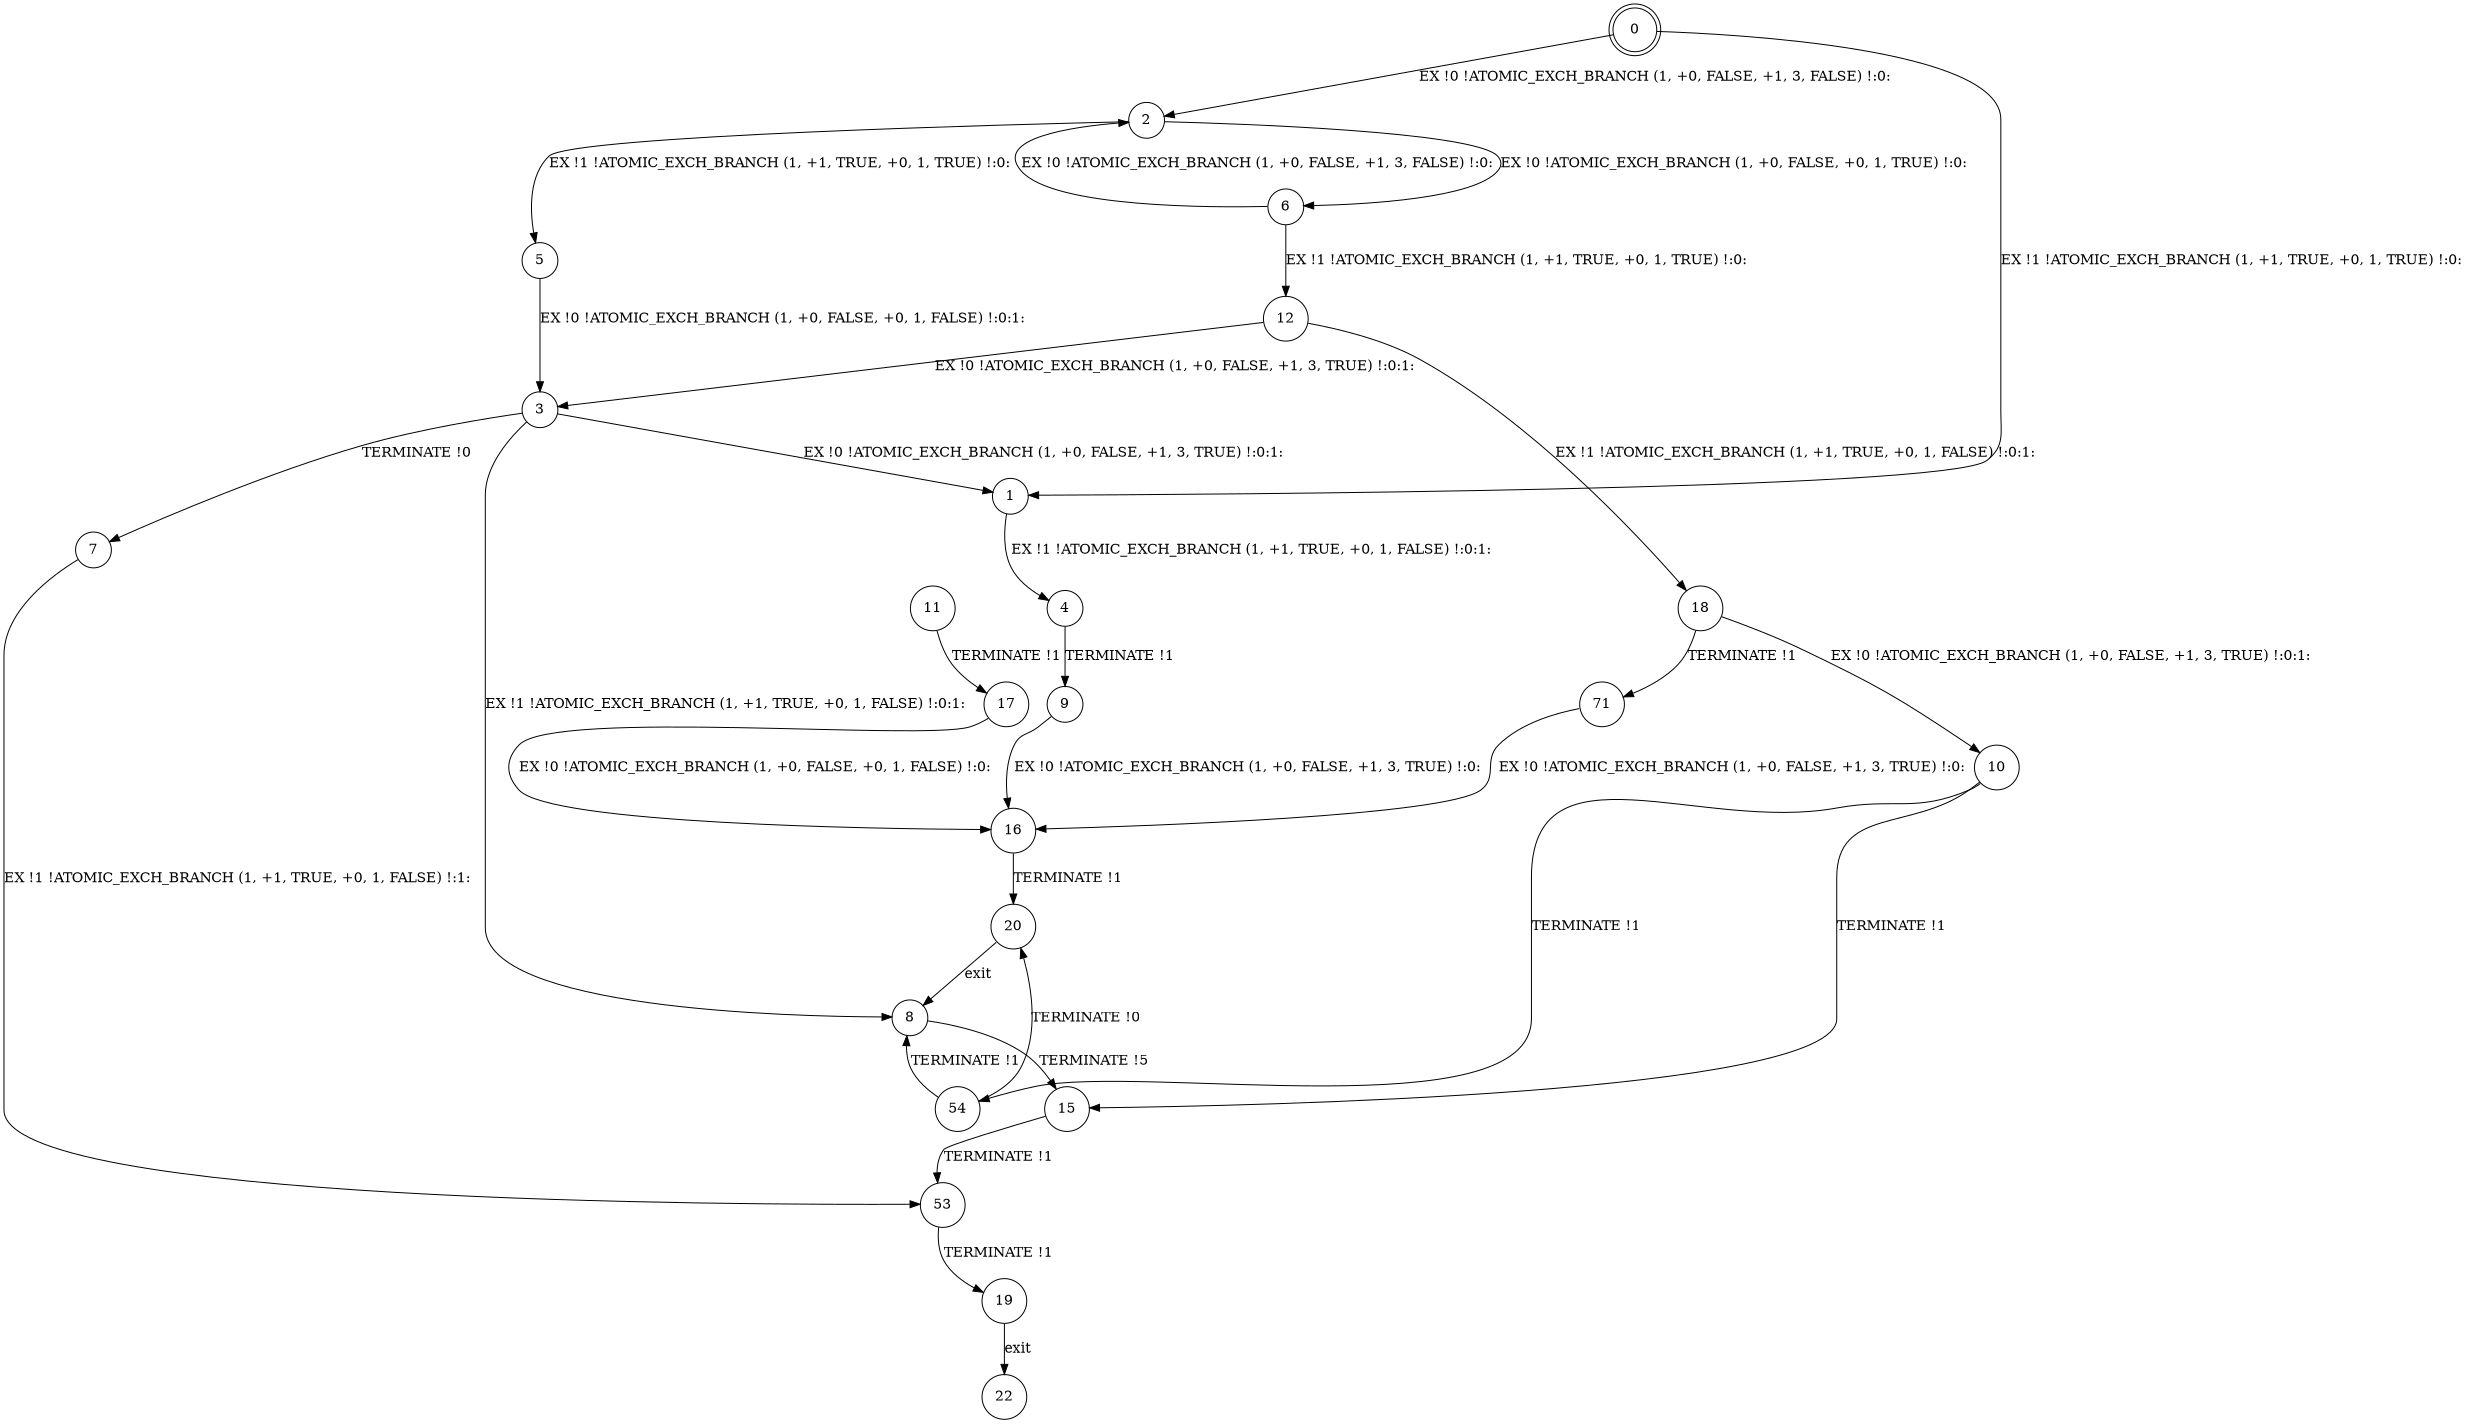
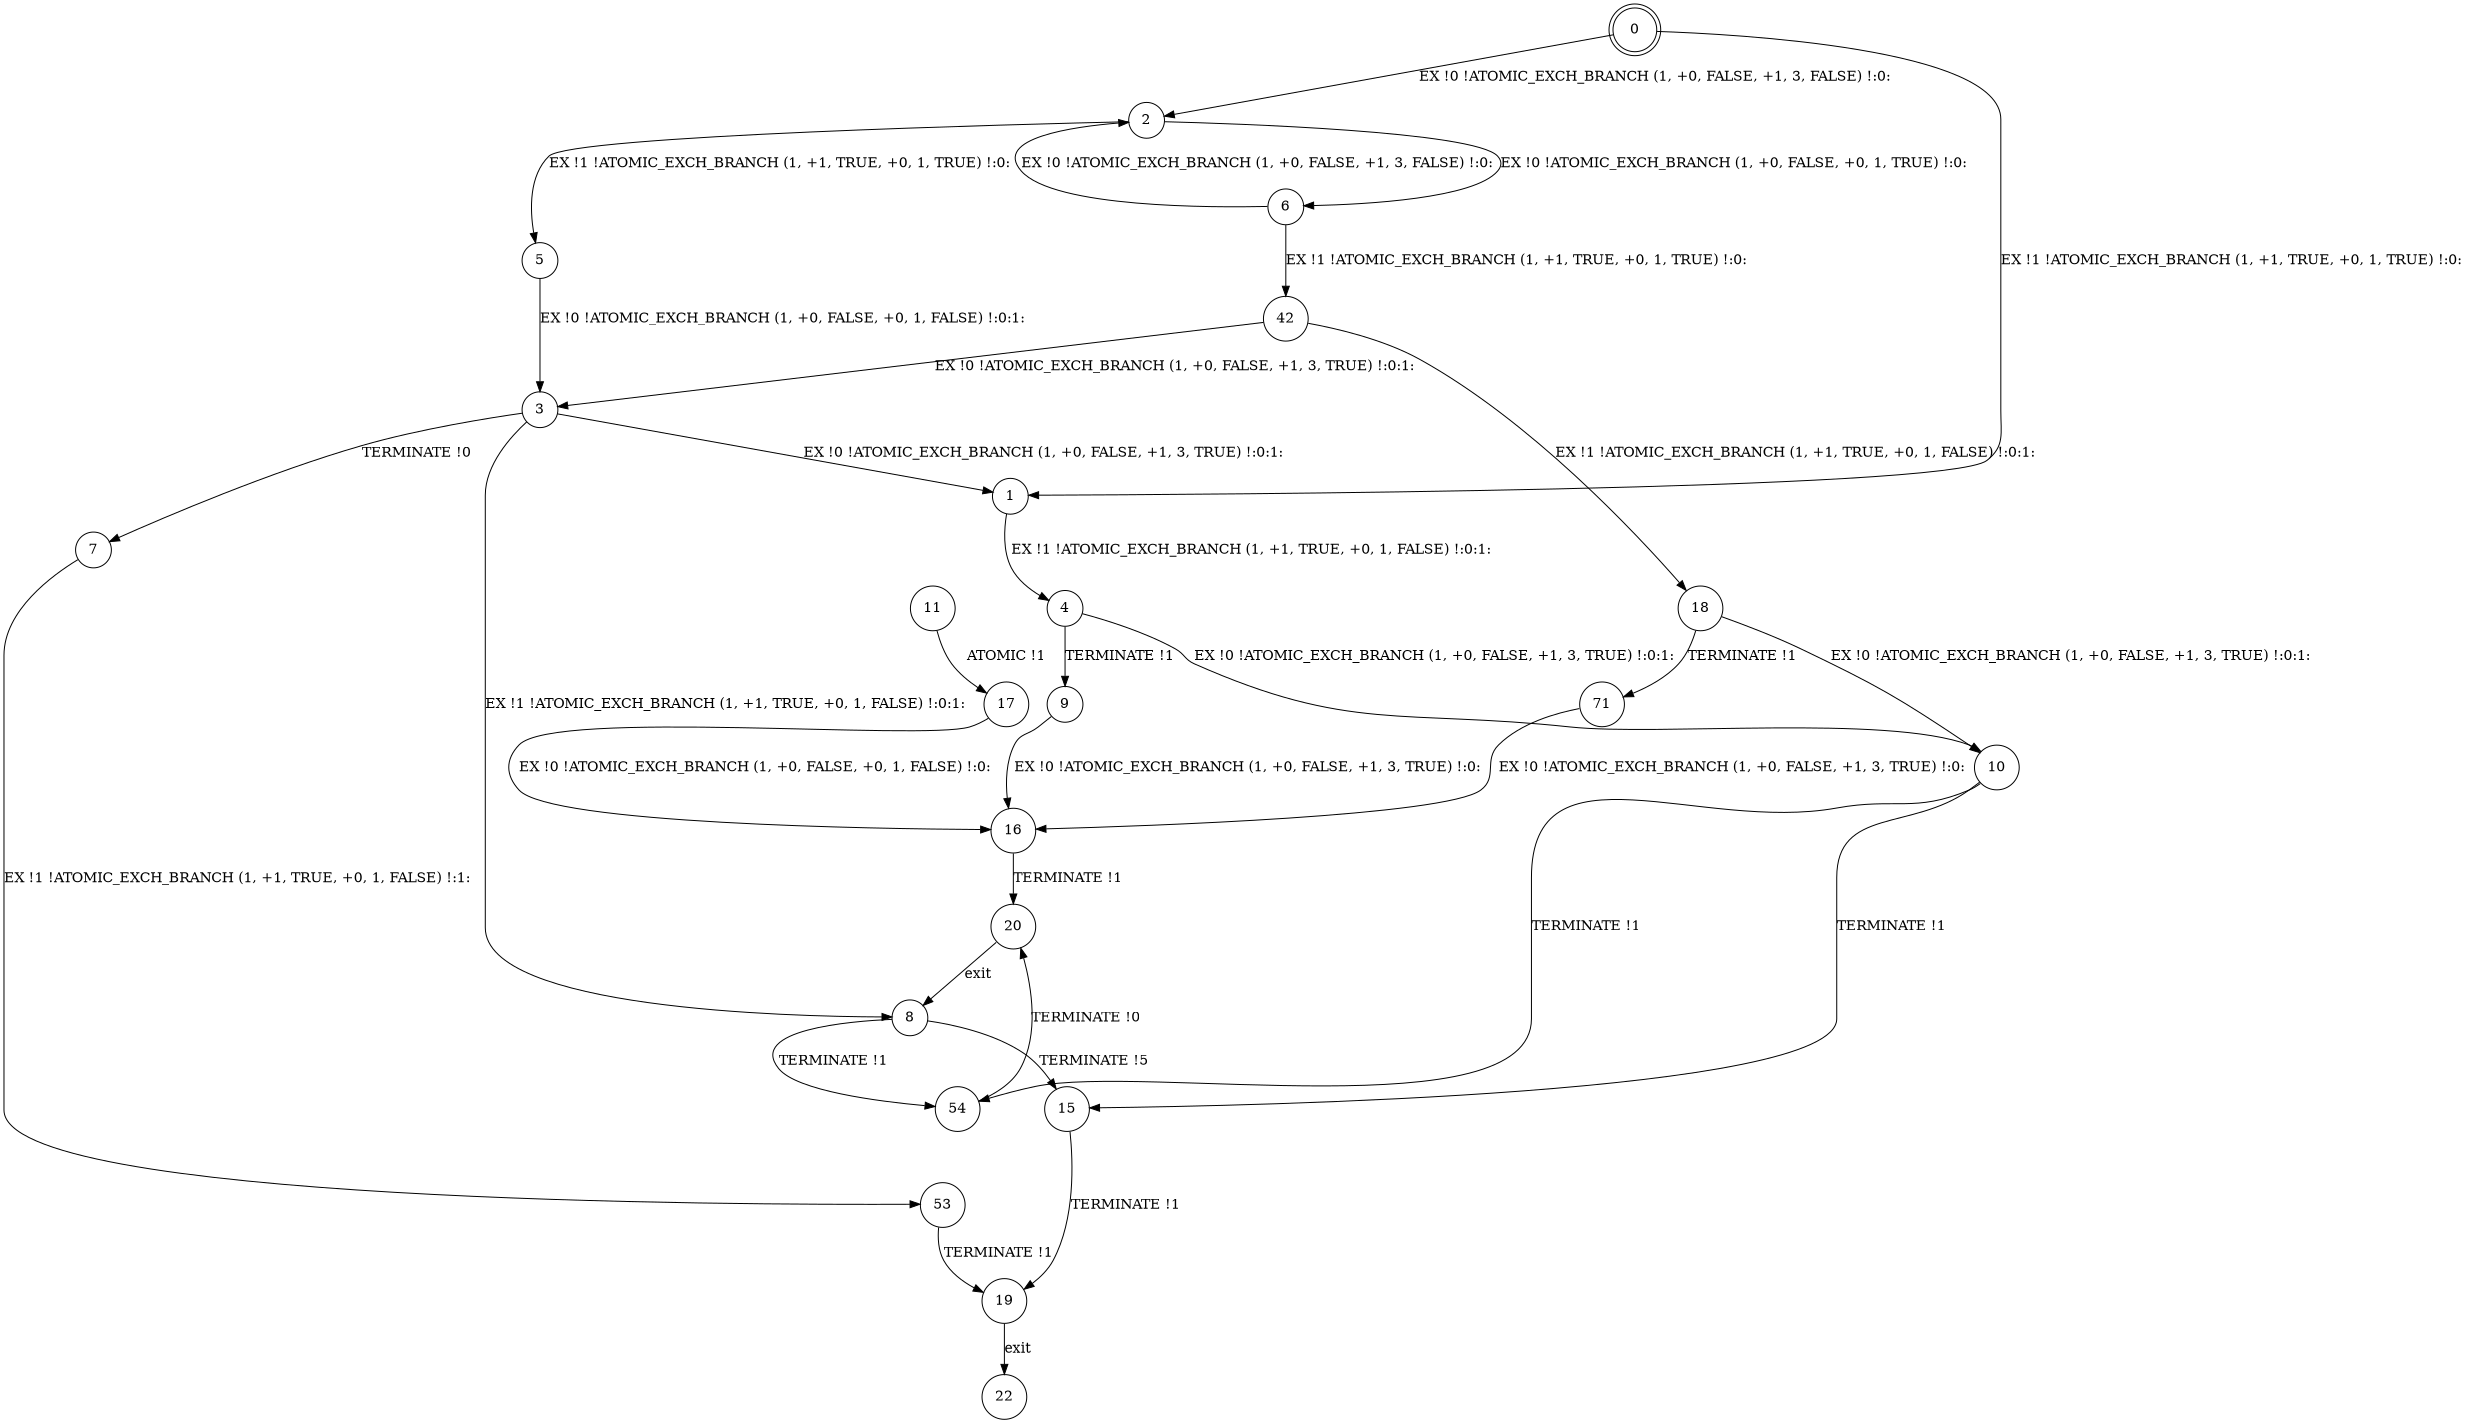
(1286, 319) -> (1286, 319)
(1006, 656) -> (1006, 656)
none -> (1518, 722)
(915, 1076) -> (782, 1071)
(982, 1135) -> (1068, 1213)
